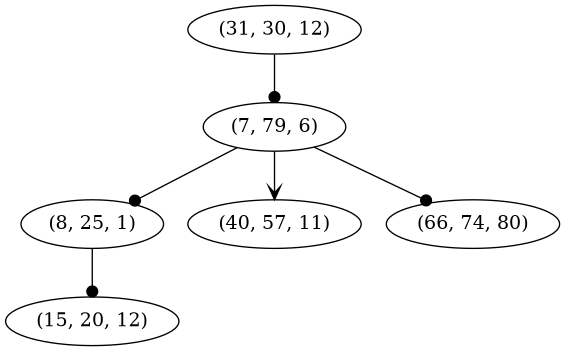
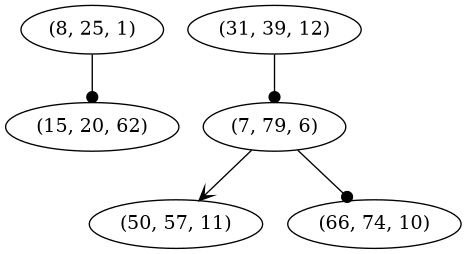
(275, 30) -> (275, 30)
(189, 173) -> none
(275, 224) -> (176, 224)
(473, 224) -> (374, 224)
(92, 321) -> (92, 127)
